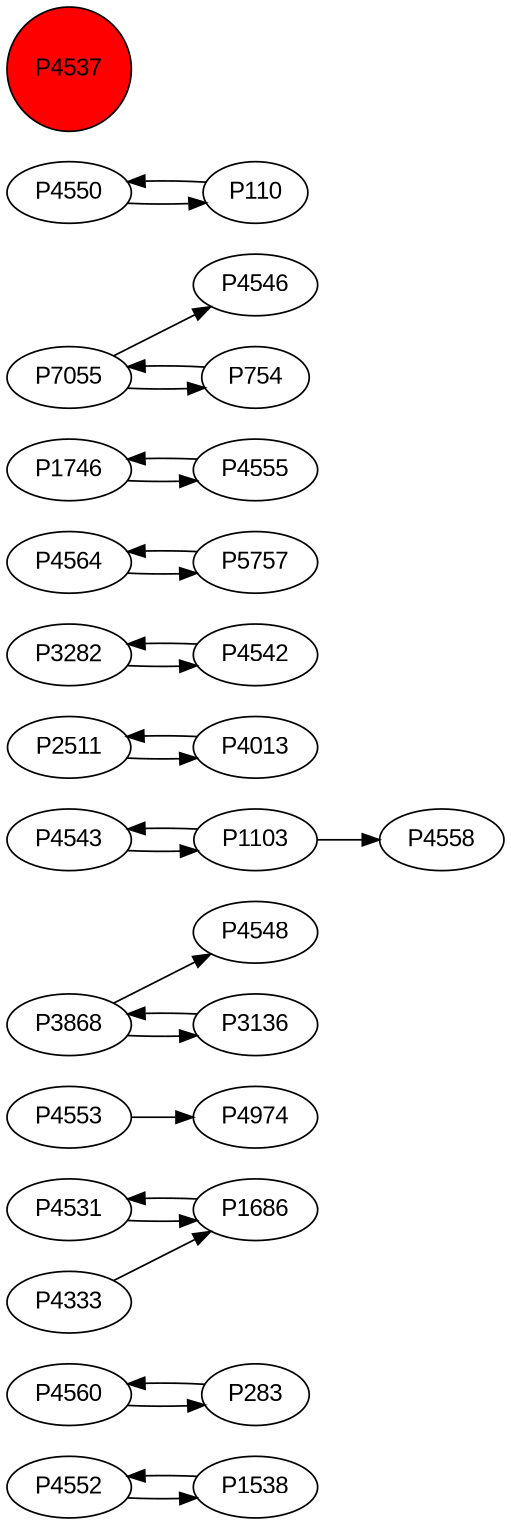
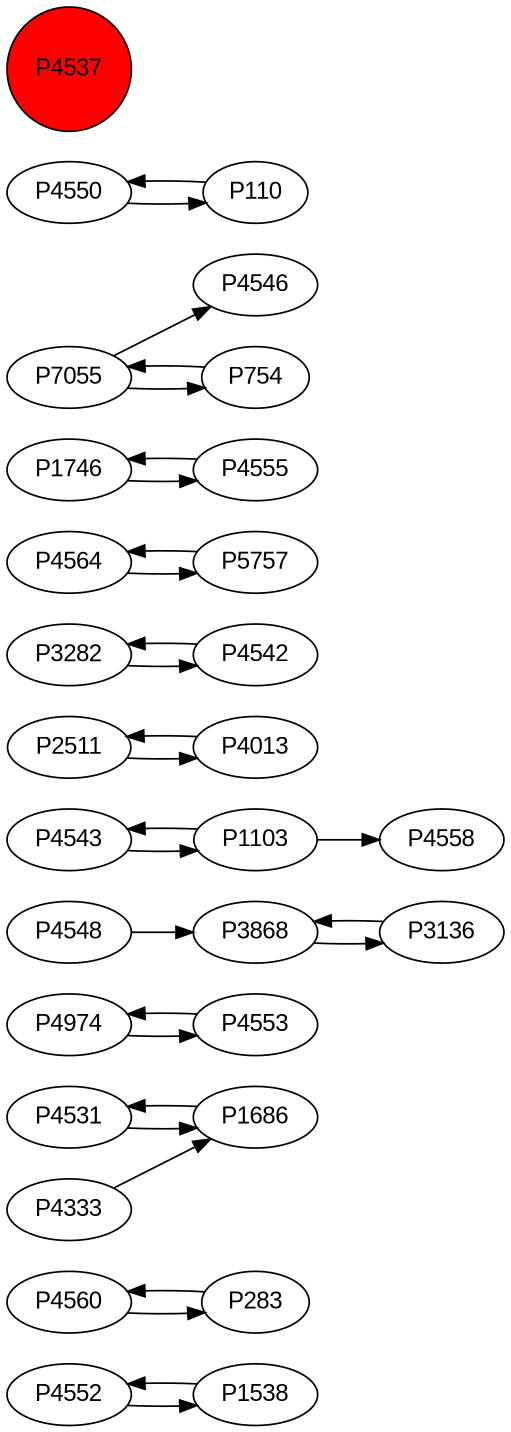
(154, 983) -> (154, 932)
none -> (154, 1036)
